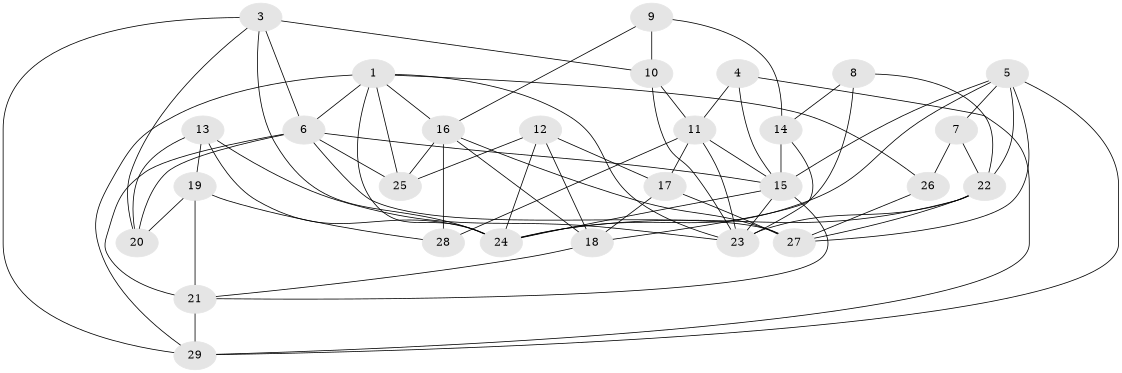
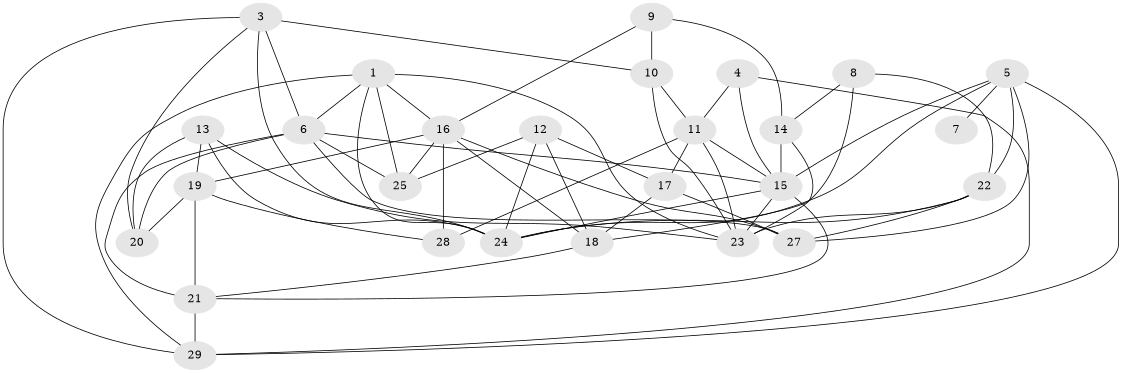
none -> (319, 158)
(971, 158) -> none
(928, 186) -> none
